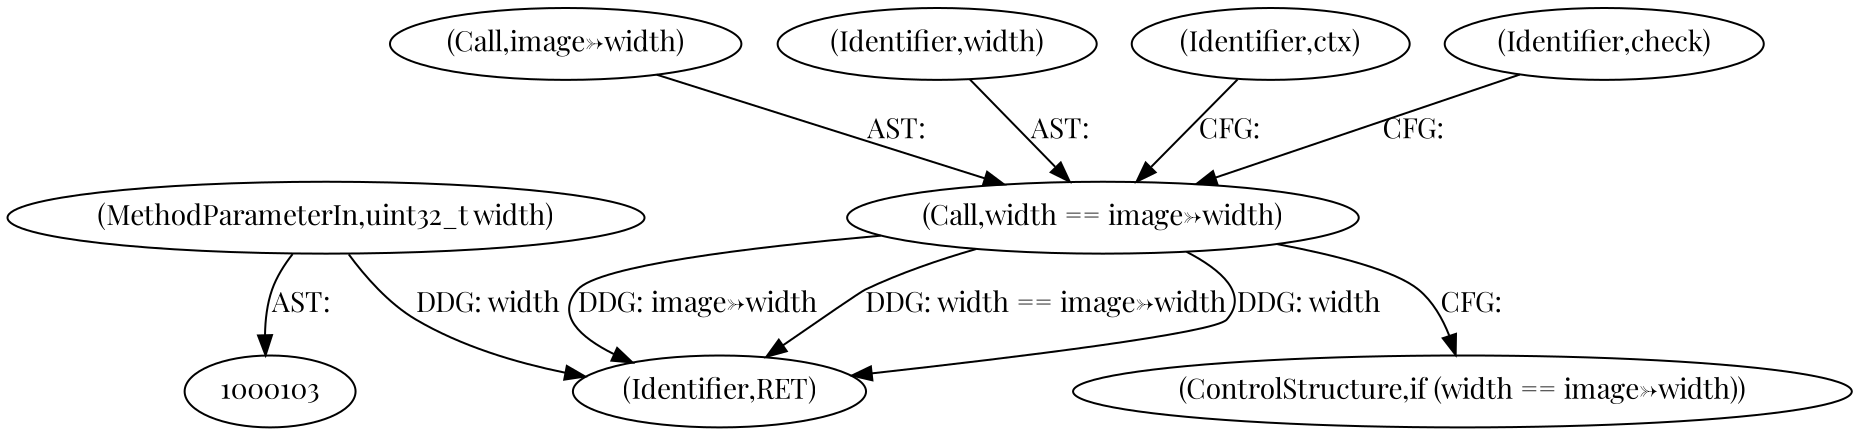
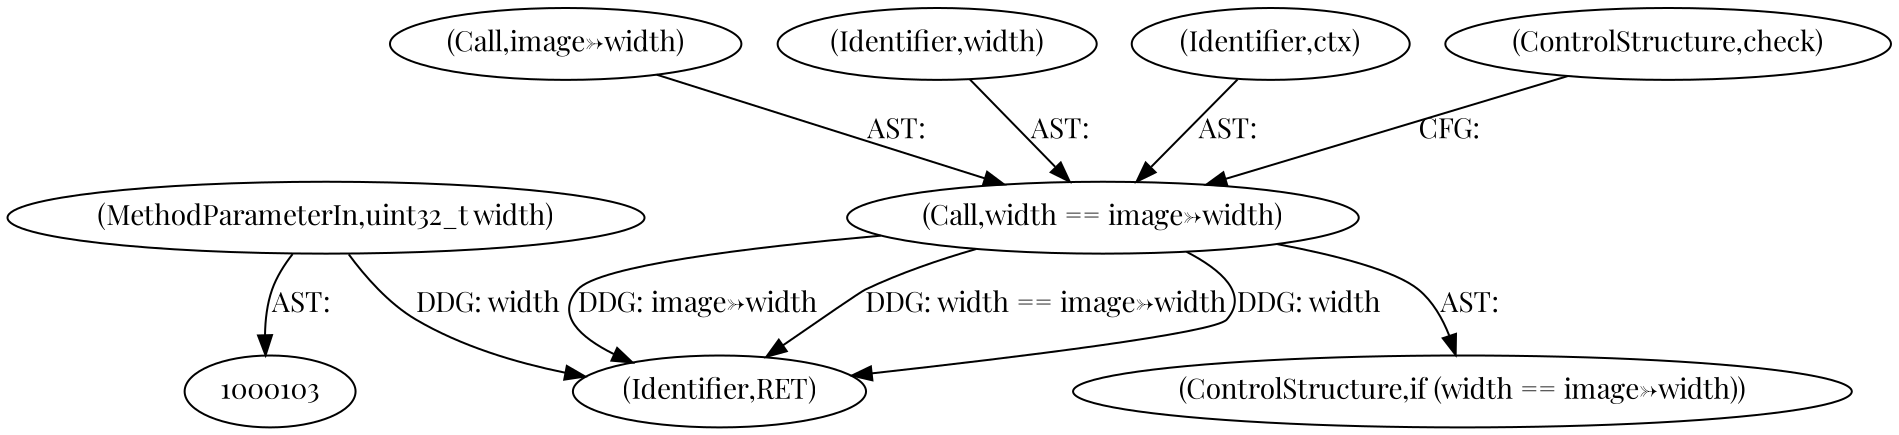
(1604, 44) -> (1668, 44)
(1234, 131) -> (1233, 131)
(1475, 305) -> (1474, 305)
